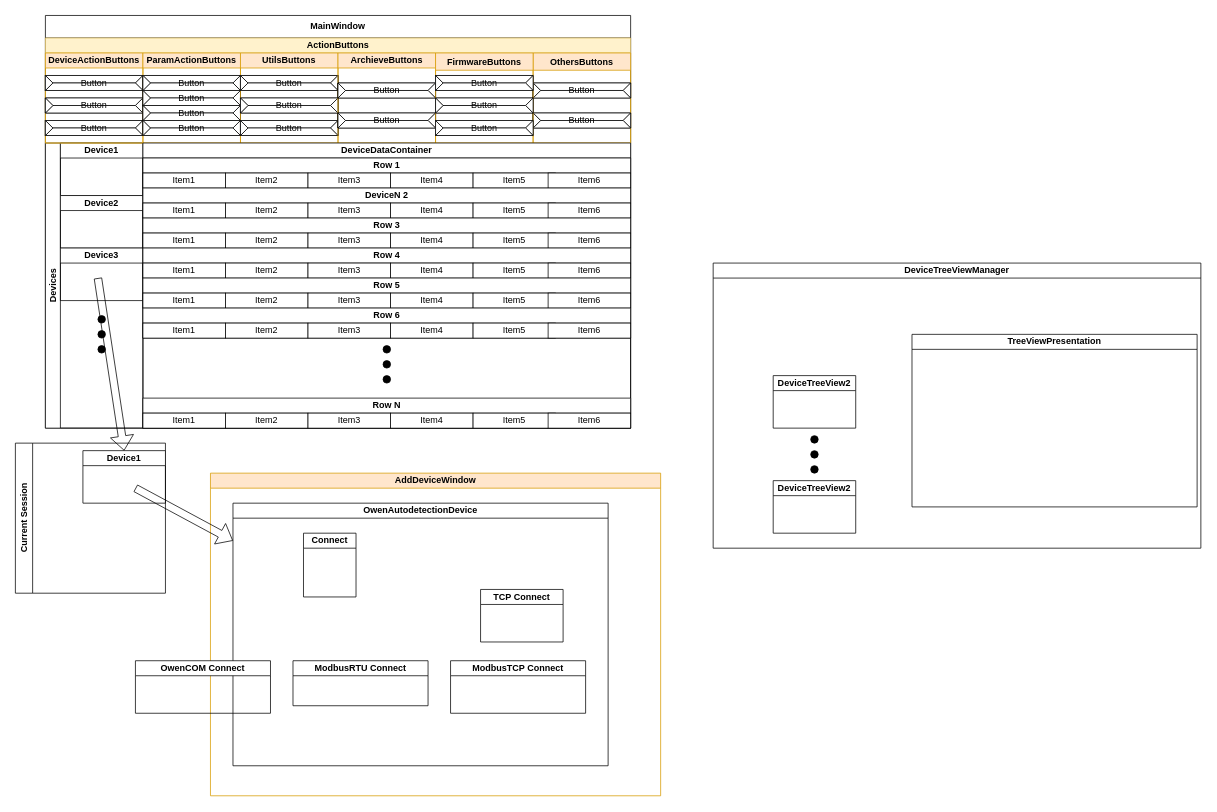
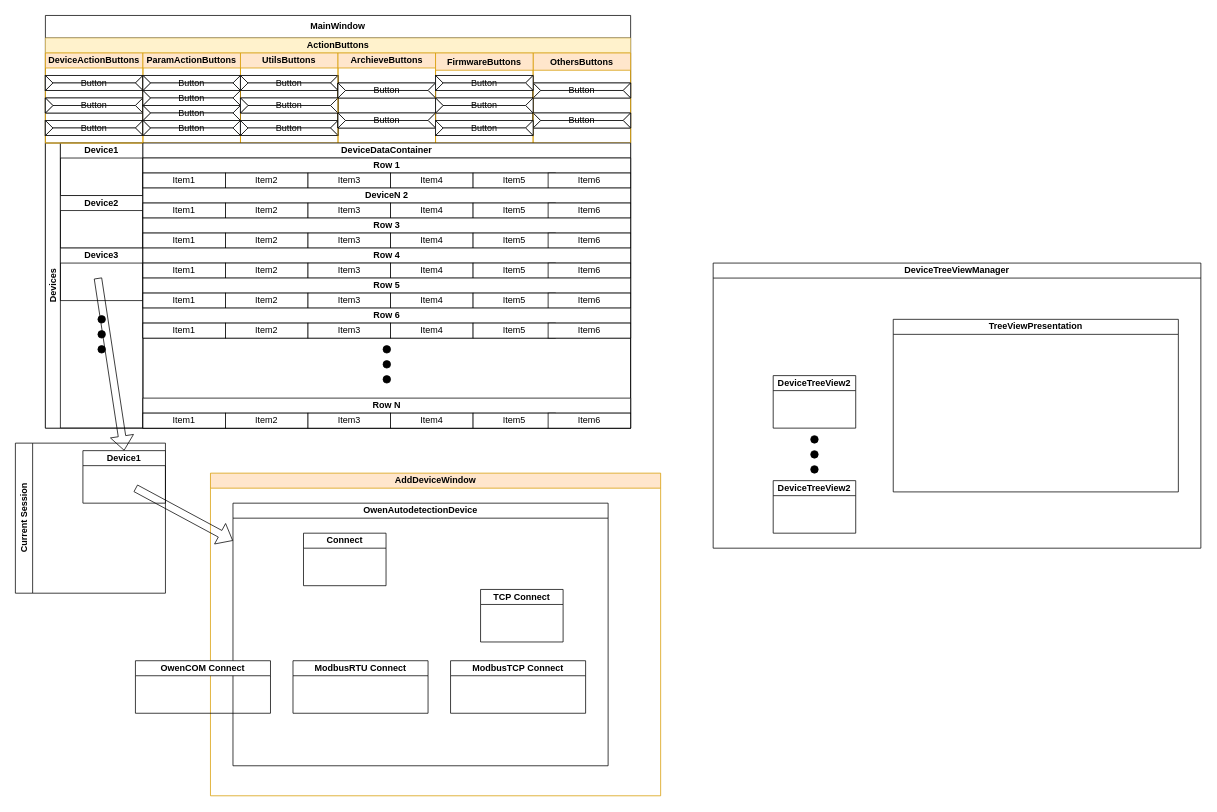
(1054, 420) -> (1035, 405)
(330, 565) -> (345, 559)
(360, 683) -> (360, 687)
